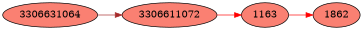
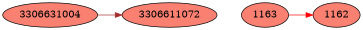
(50, 15) -> (50, 15)
(226, 15) -> none
(337, 15) -> (337, 15)
